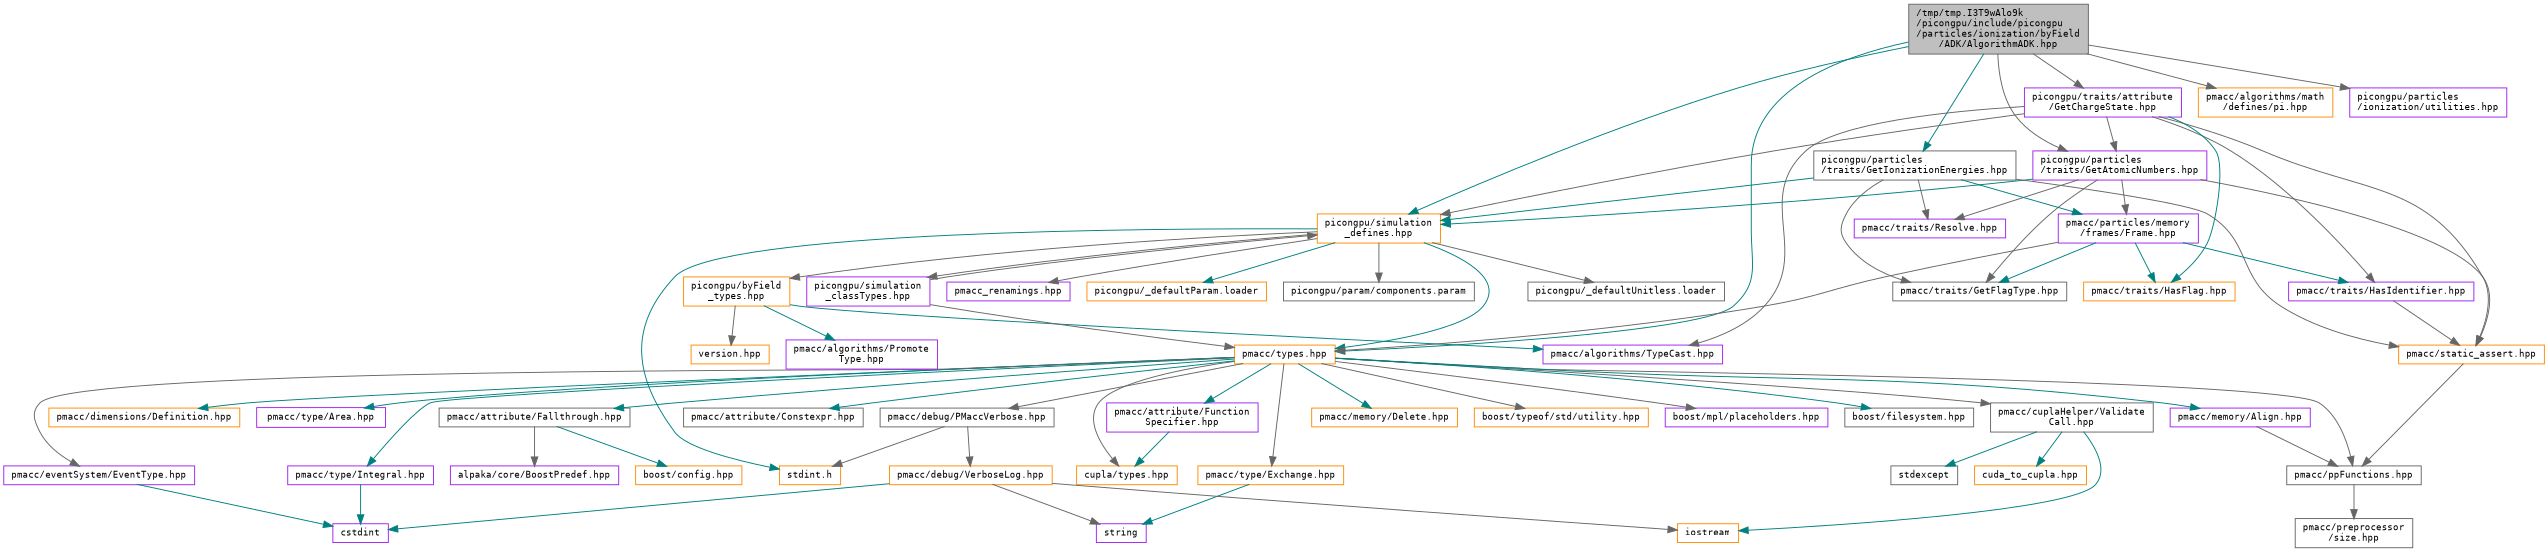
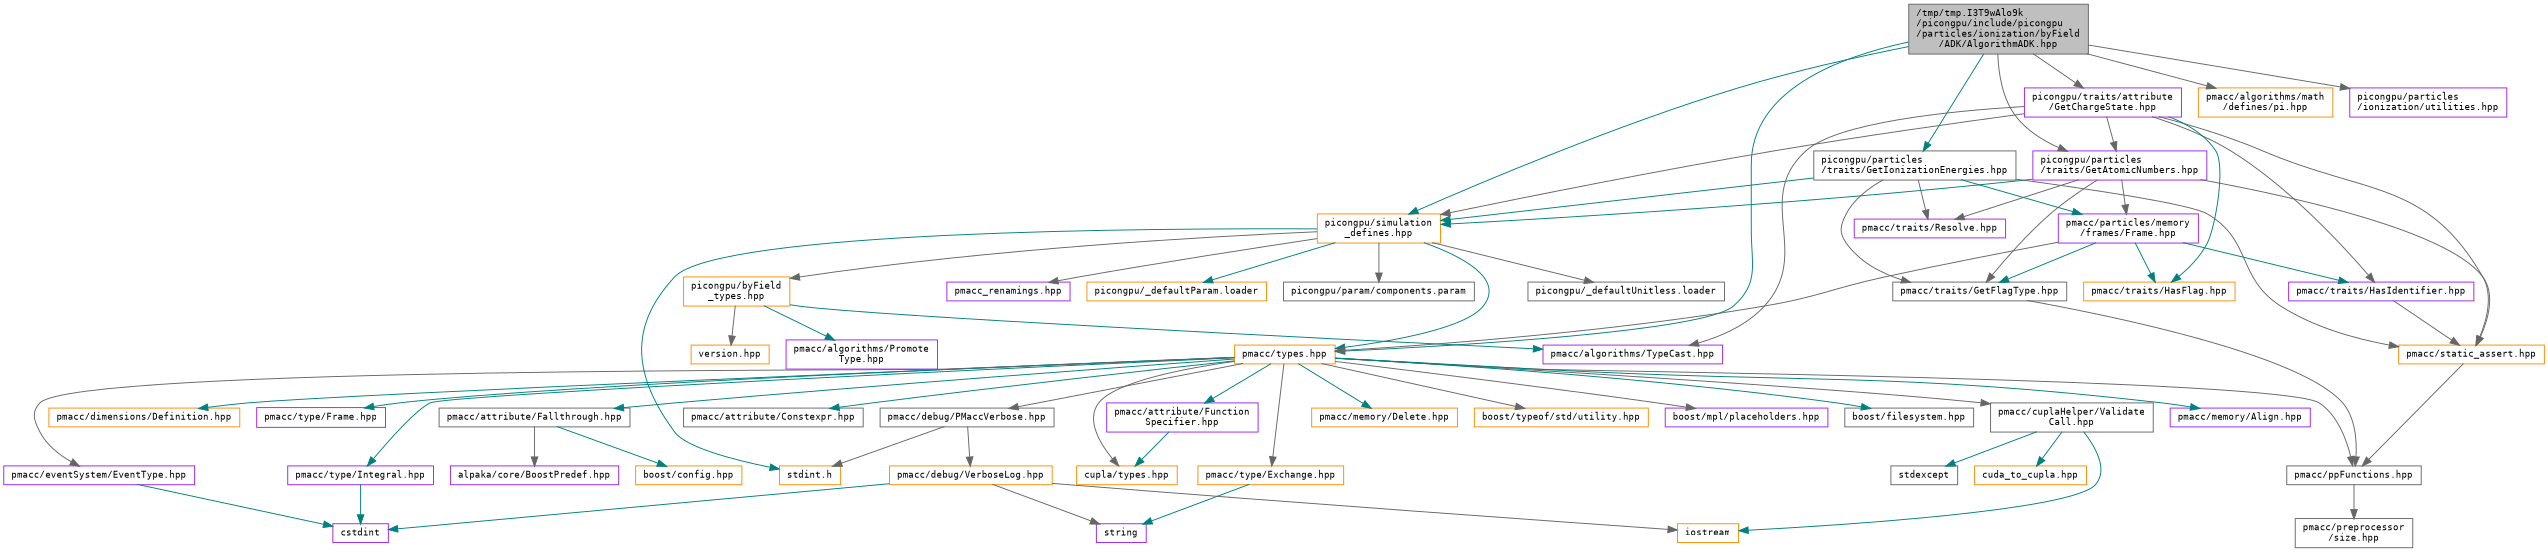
(868, 291) -> none
(321, 417) -> (321, 417)
(2293, 444) -> (2218, 344)
